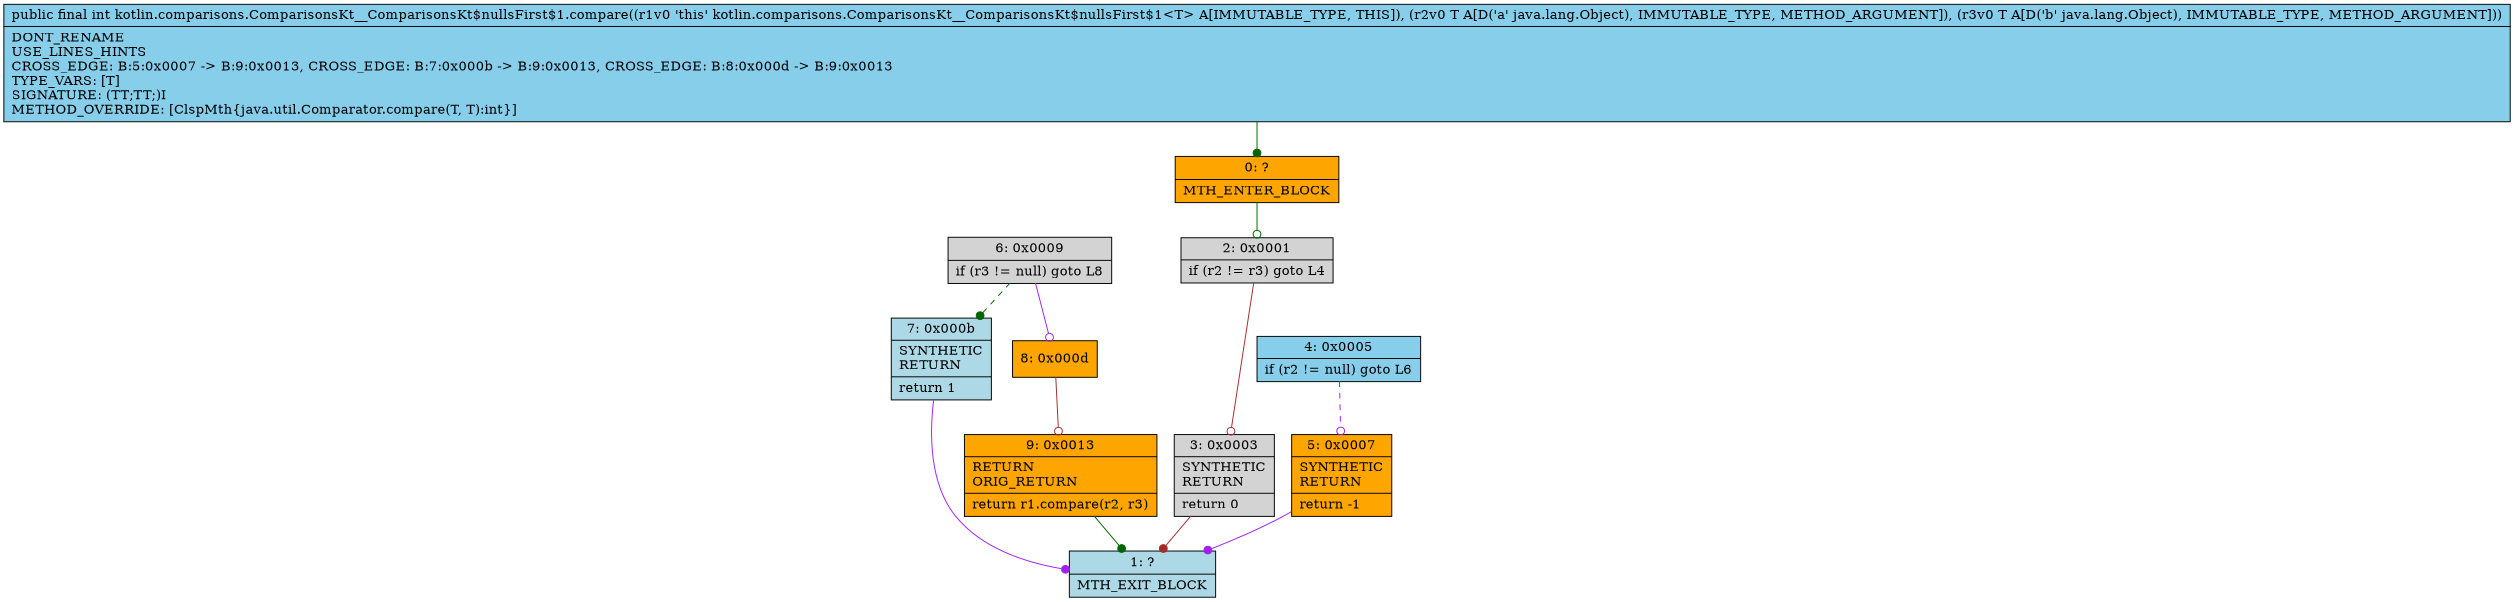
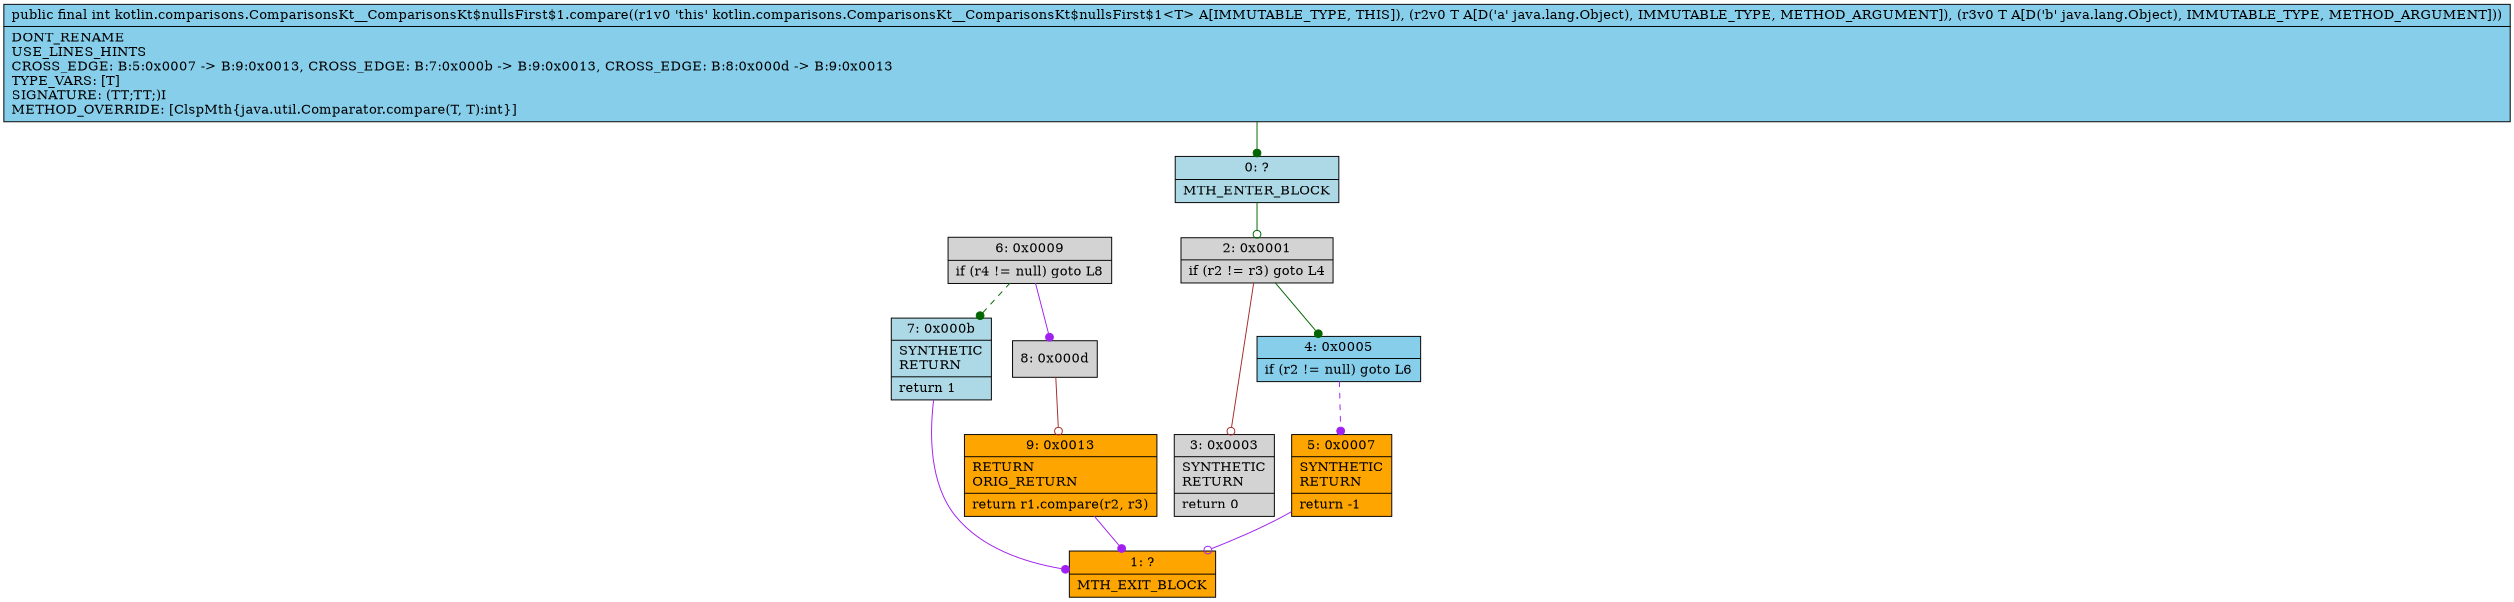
(1257, 180) -> (1257, 180)
(1030, 271) -> (1030, 271)
none -> (1295, 307)
(1042, 308) -> (1042, 308)
(1055, 359) -> (1055, 359)
(1340, 404) -> (1340, 404)
(1107, 531) -> (1107, 531)
(1178, 531) -> none
(1252, 531) -> (1252, 531)
(1142, 574) -> (1142, 574)
